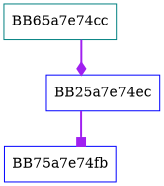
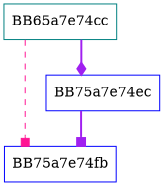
none -> (25, 88)
(103, 93) -> (103, 93)
